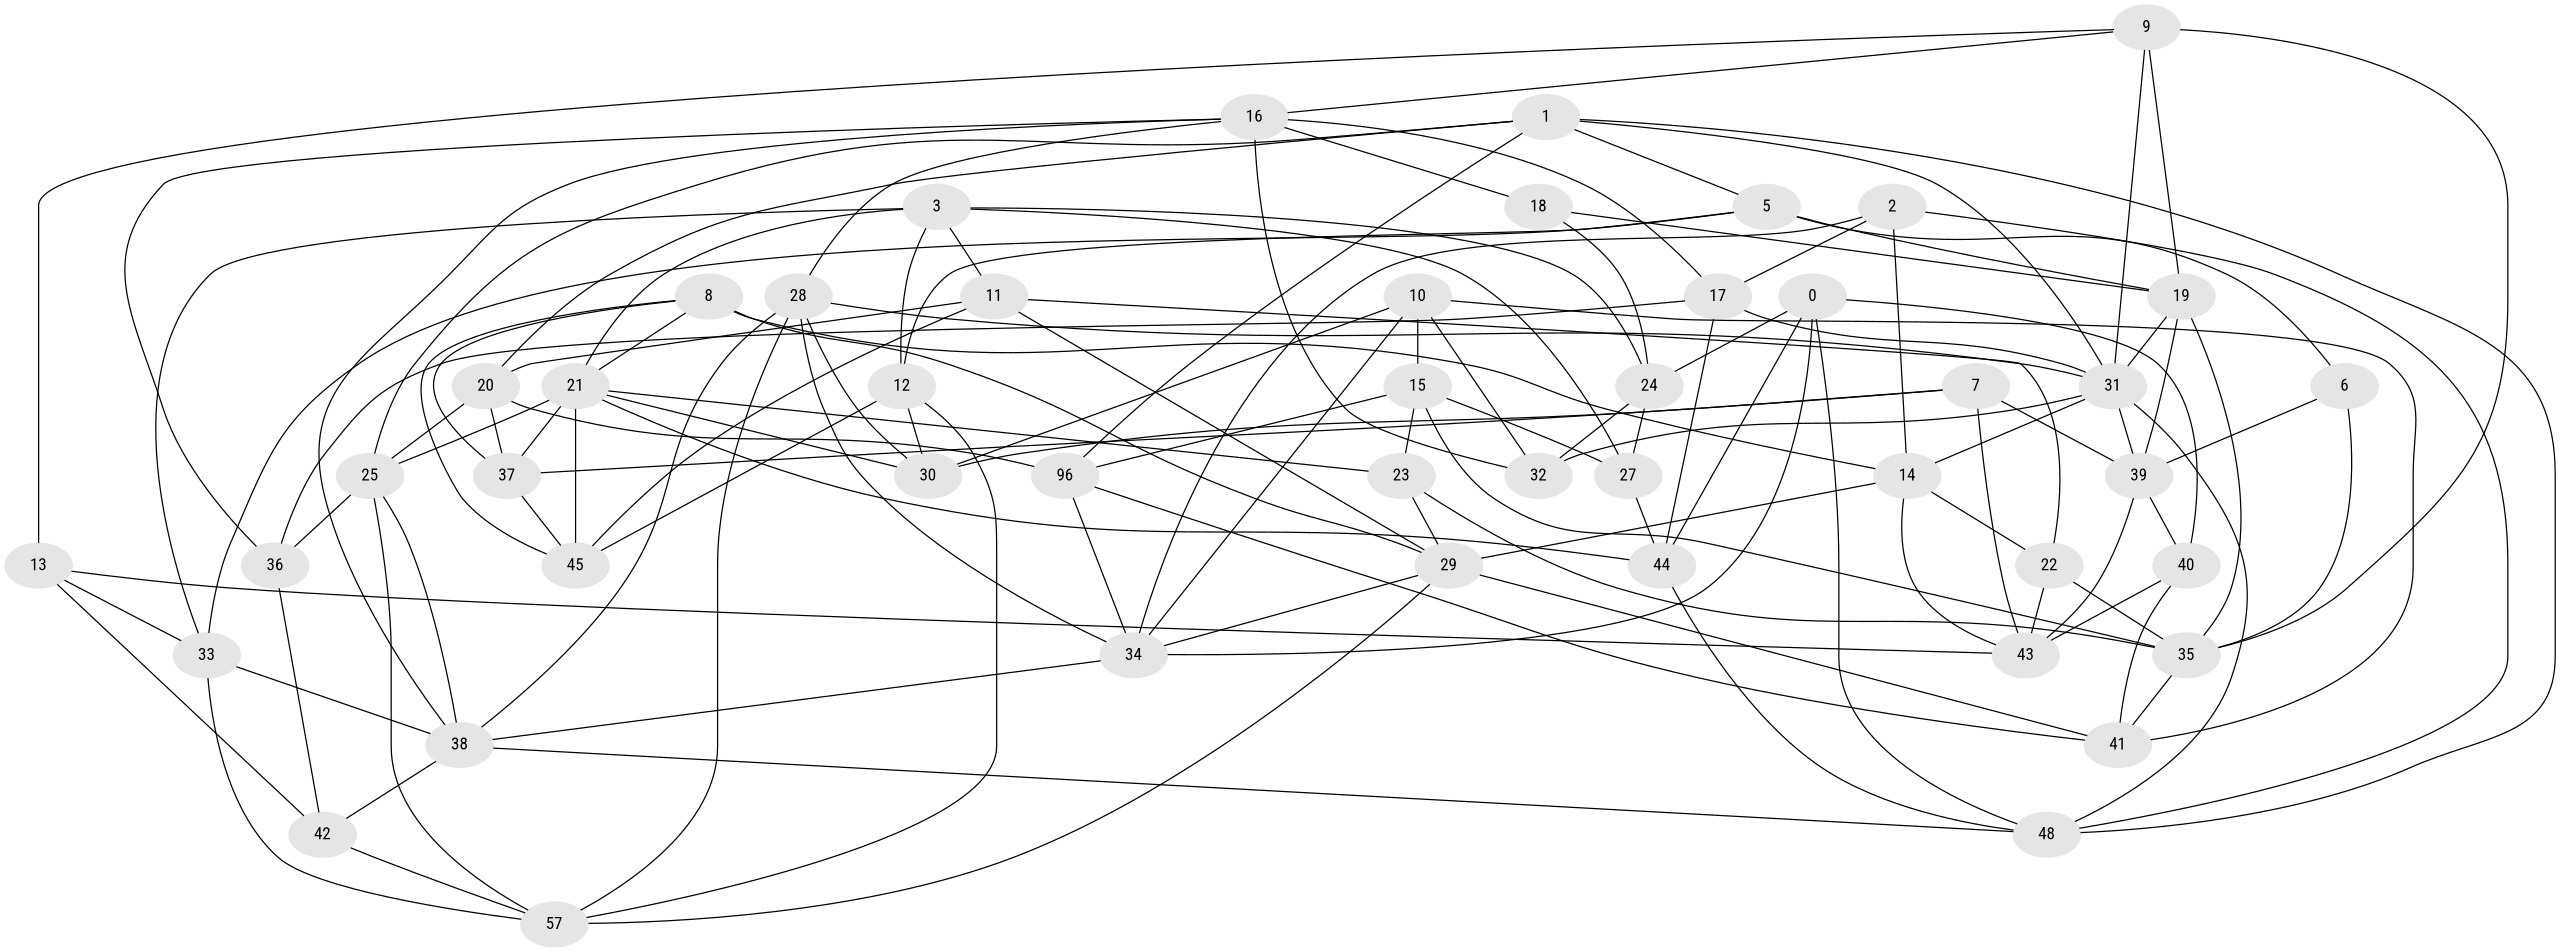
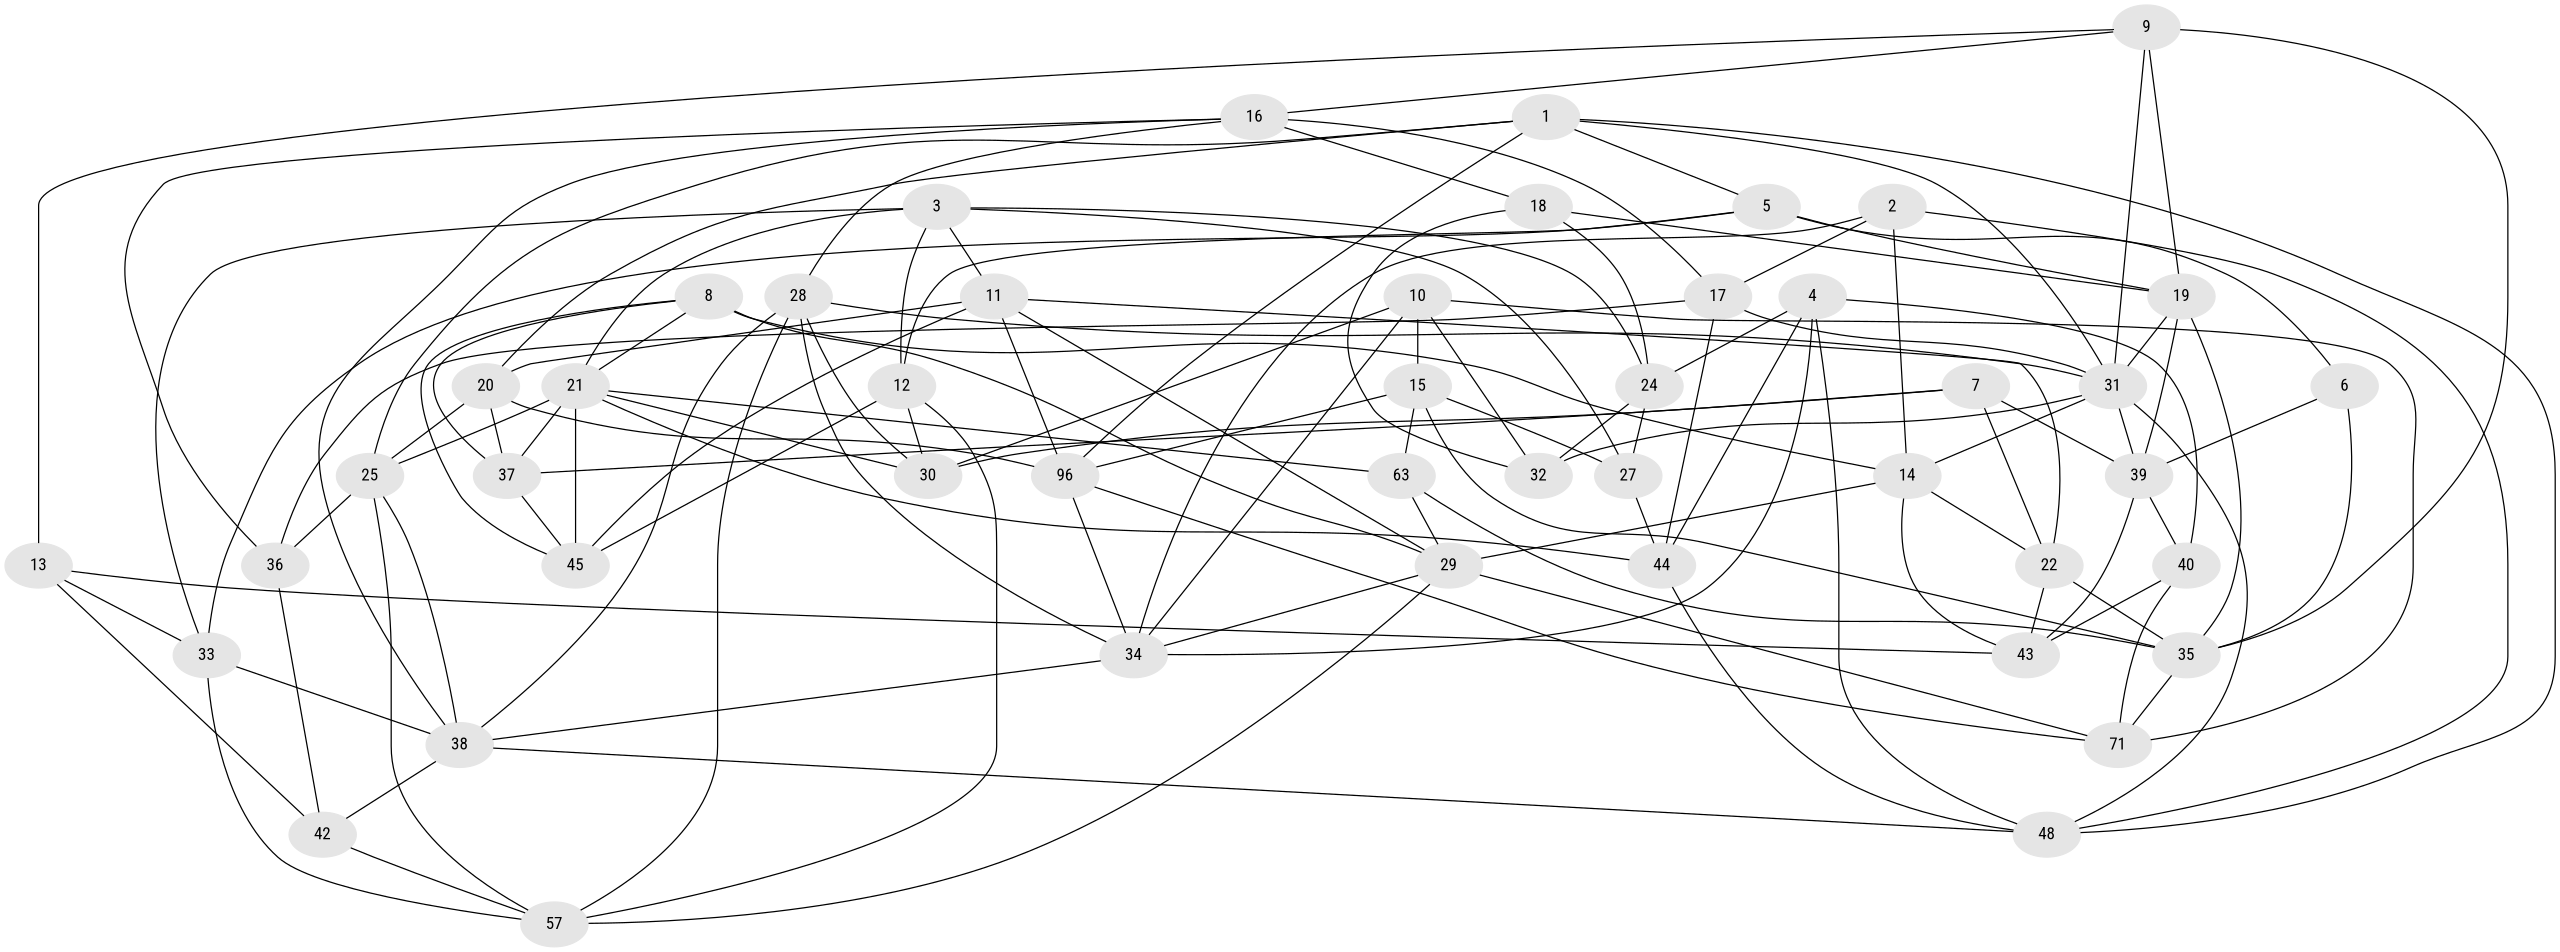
(1813, 297) -> (1813, 297)
(1311, 362) -> (1351, 362)
none -> (1030, 386)
(1402, 476) -> (1402, 476)
(1991, 516) -> (2013, 476)
(2118, 745) -> (2118, 745)
